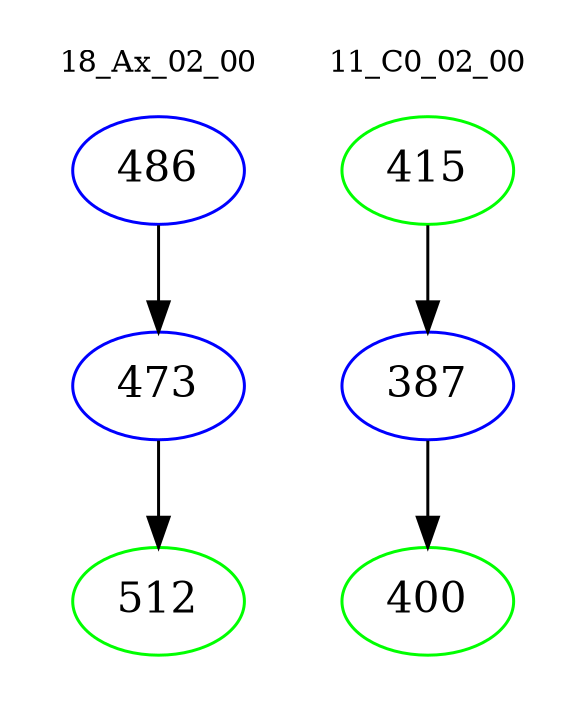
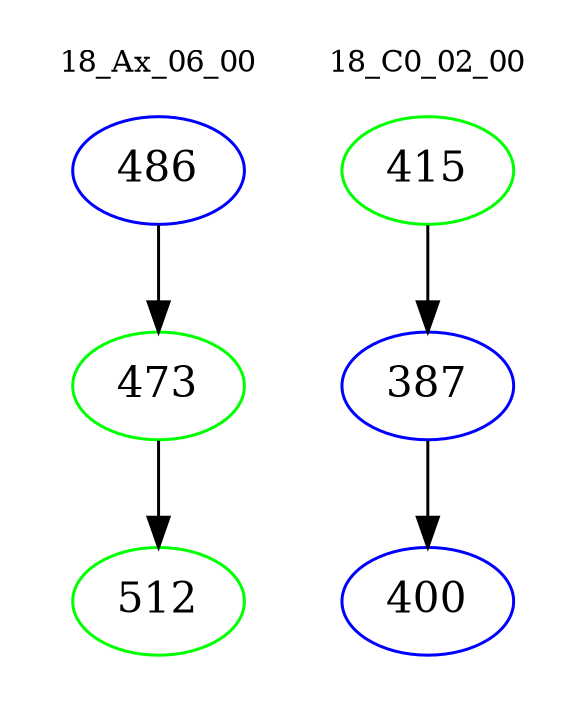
(159, 64) -> (159, 64)
(428, 64) -> (428, 64)
(159, 386) -> (159, 386)
(428, 601) -> (428, 601)
